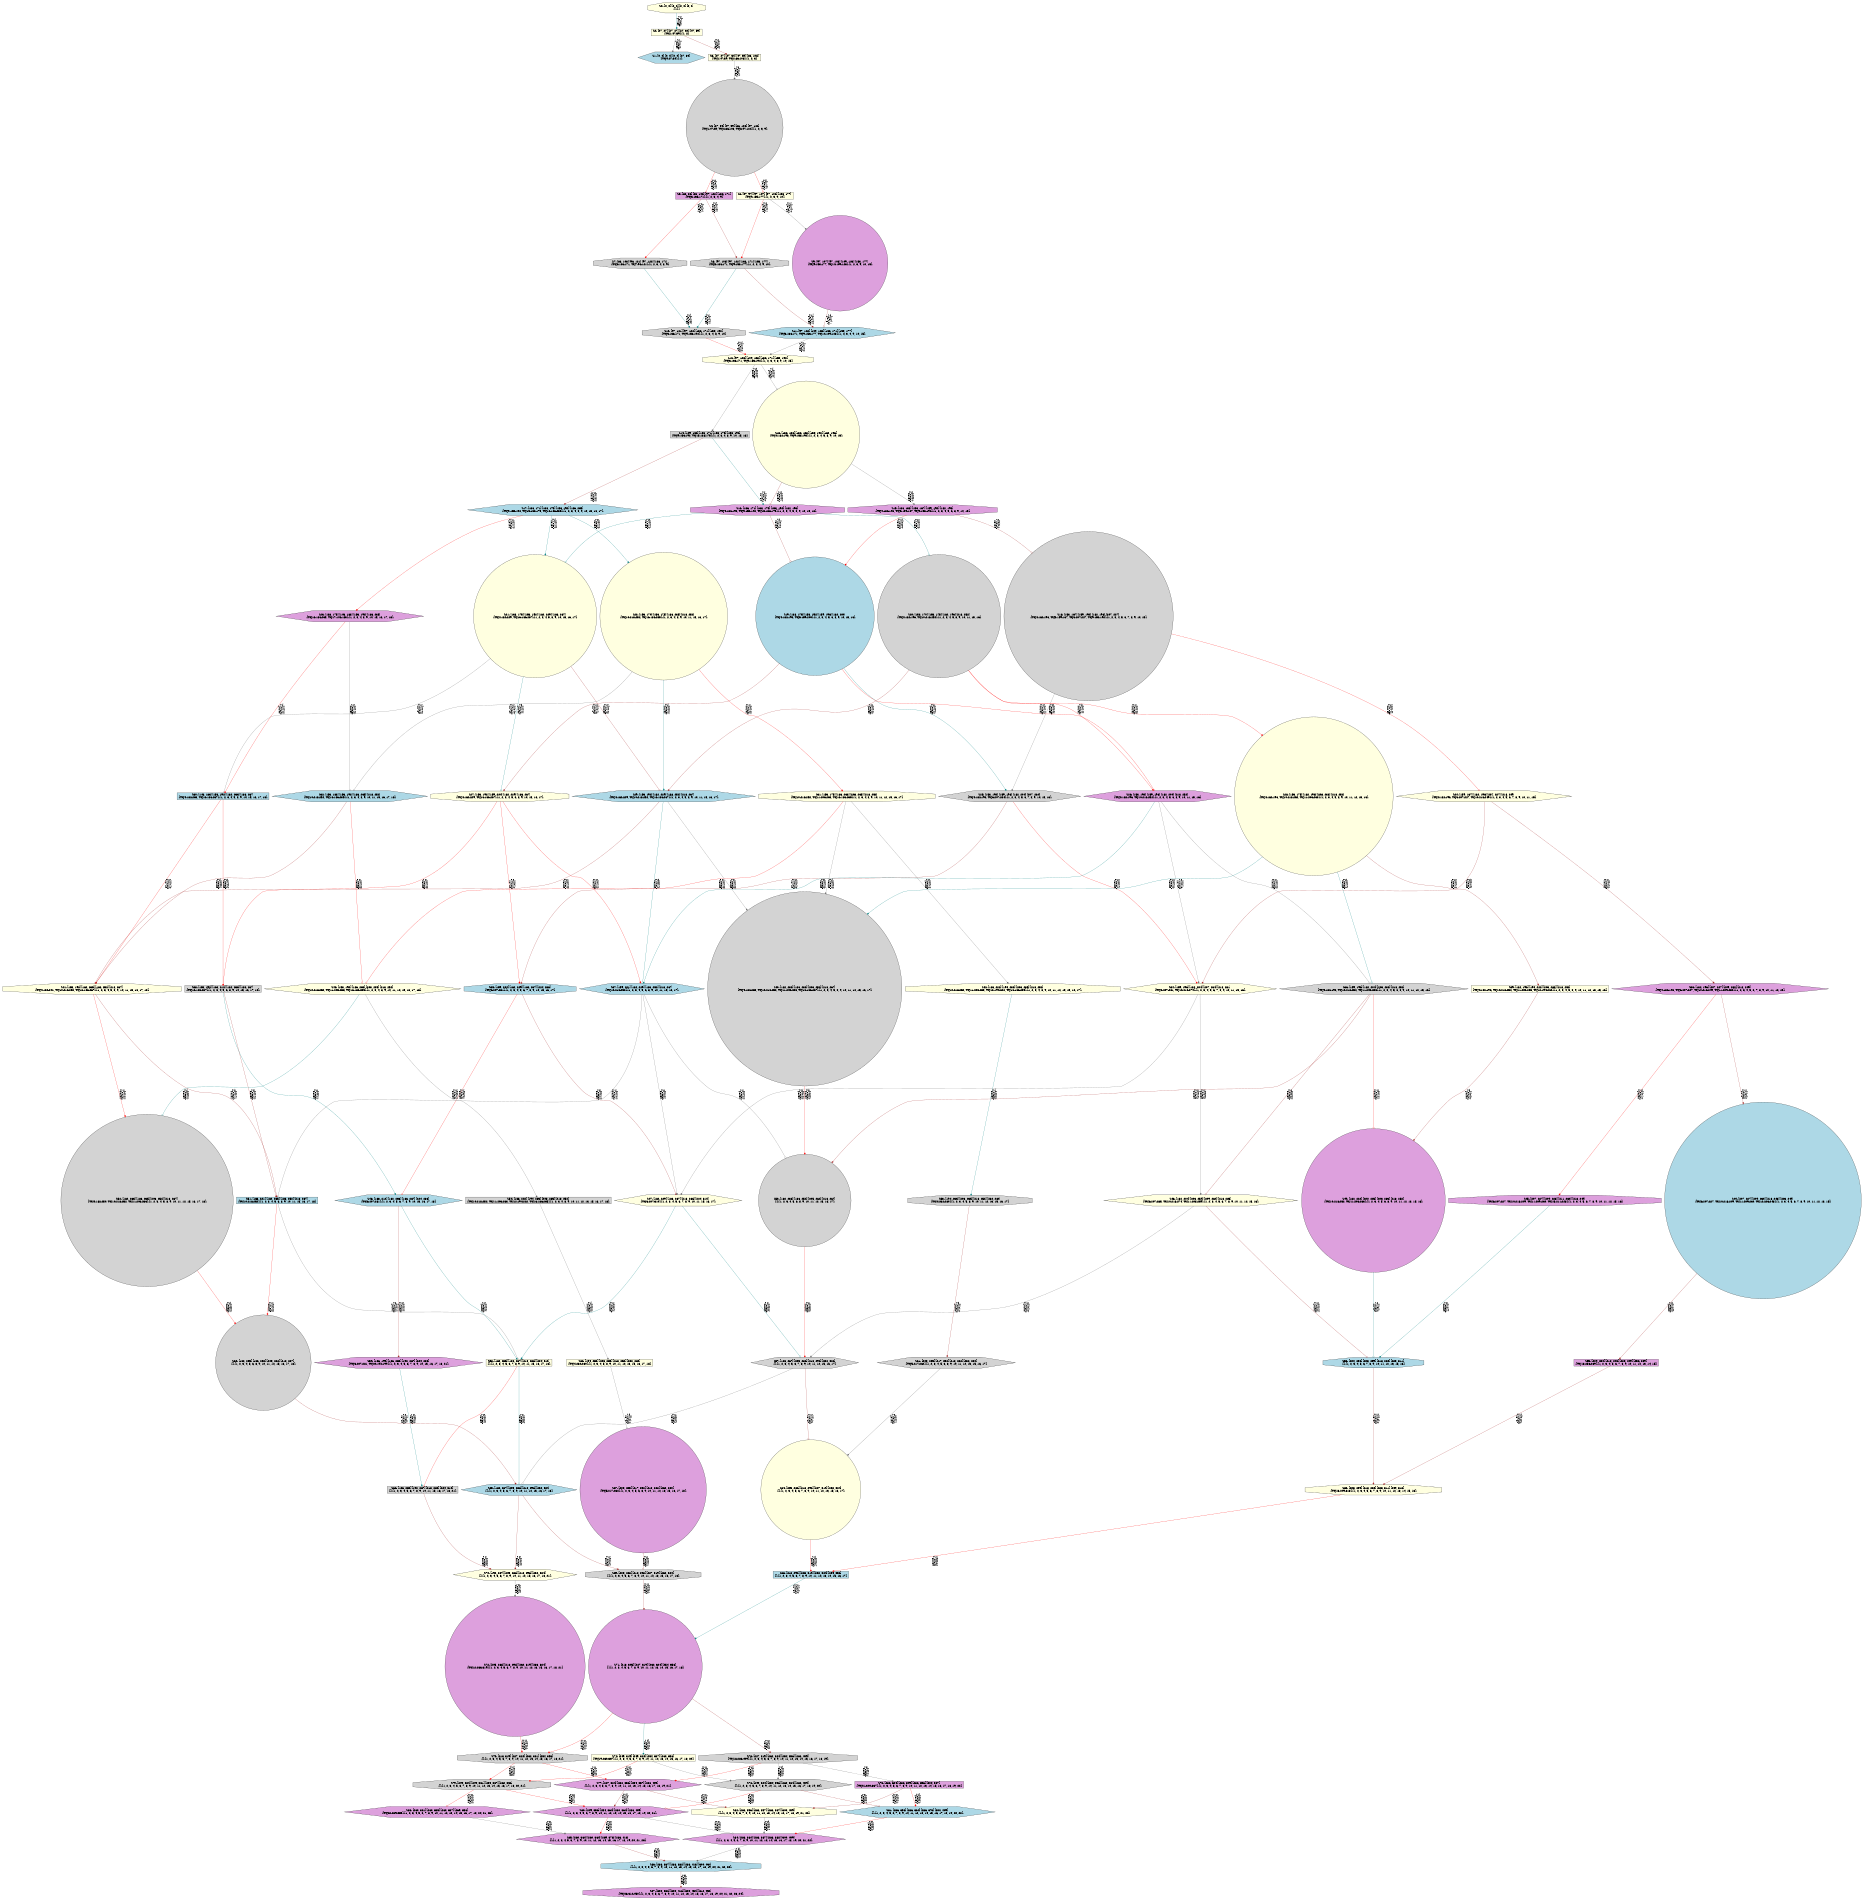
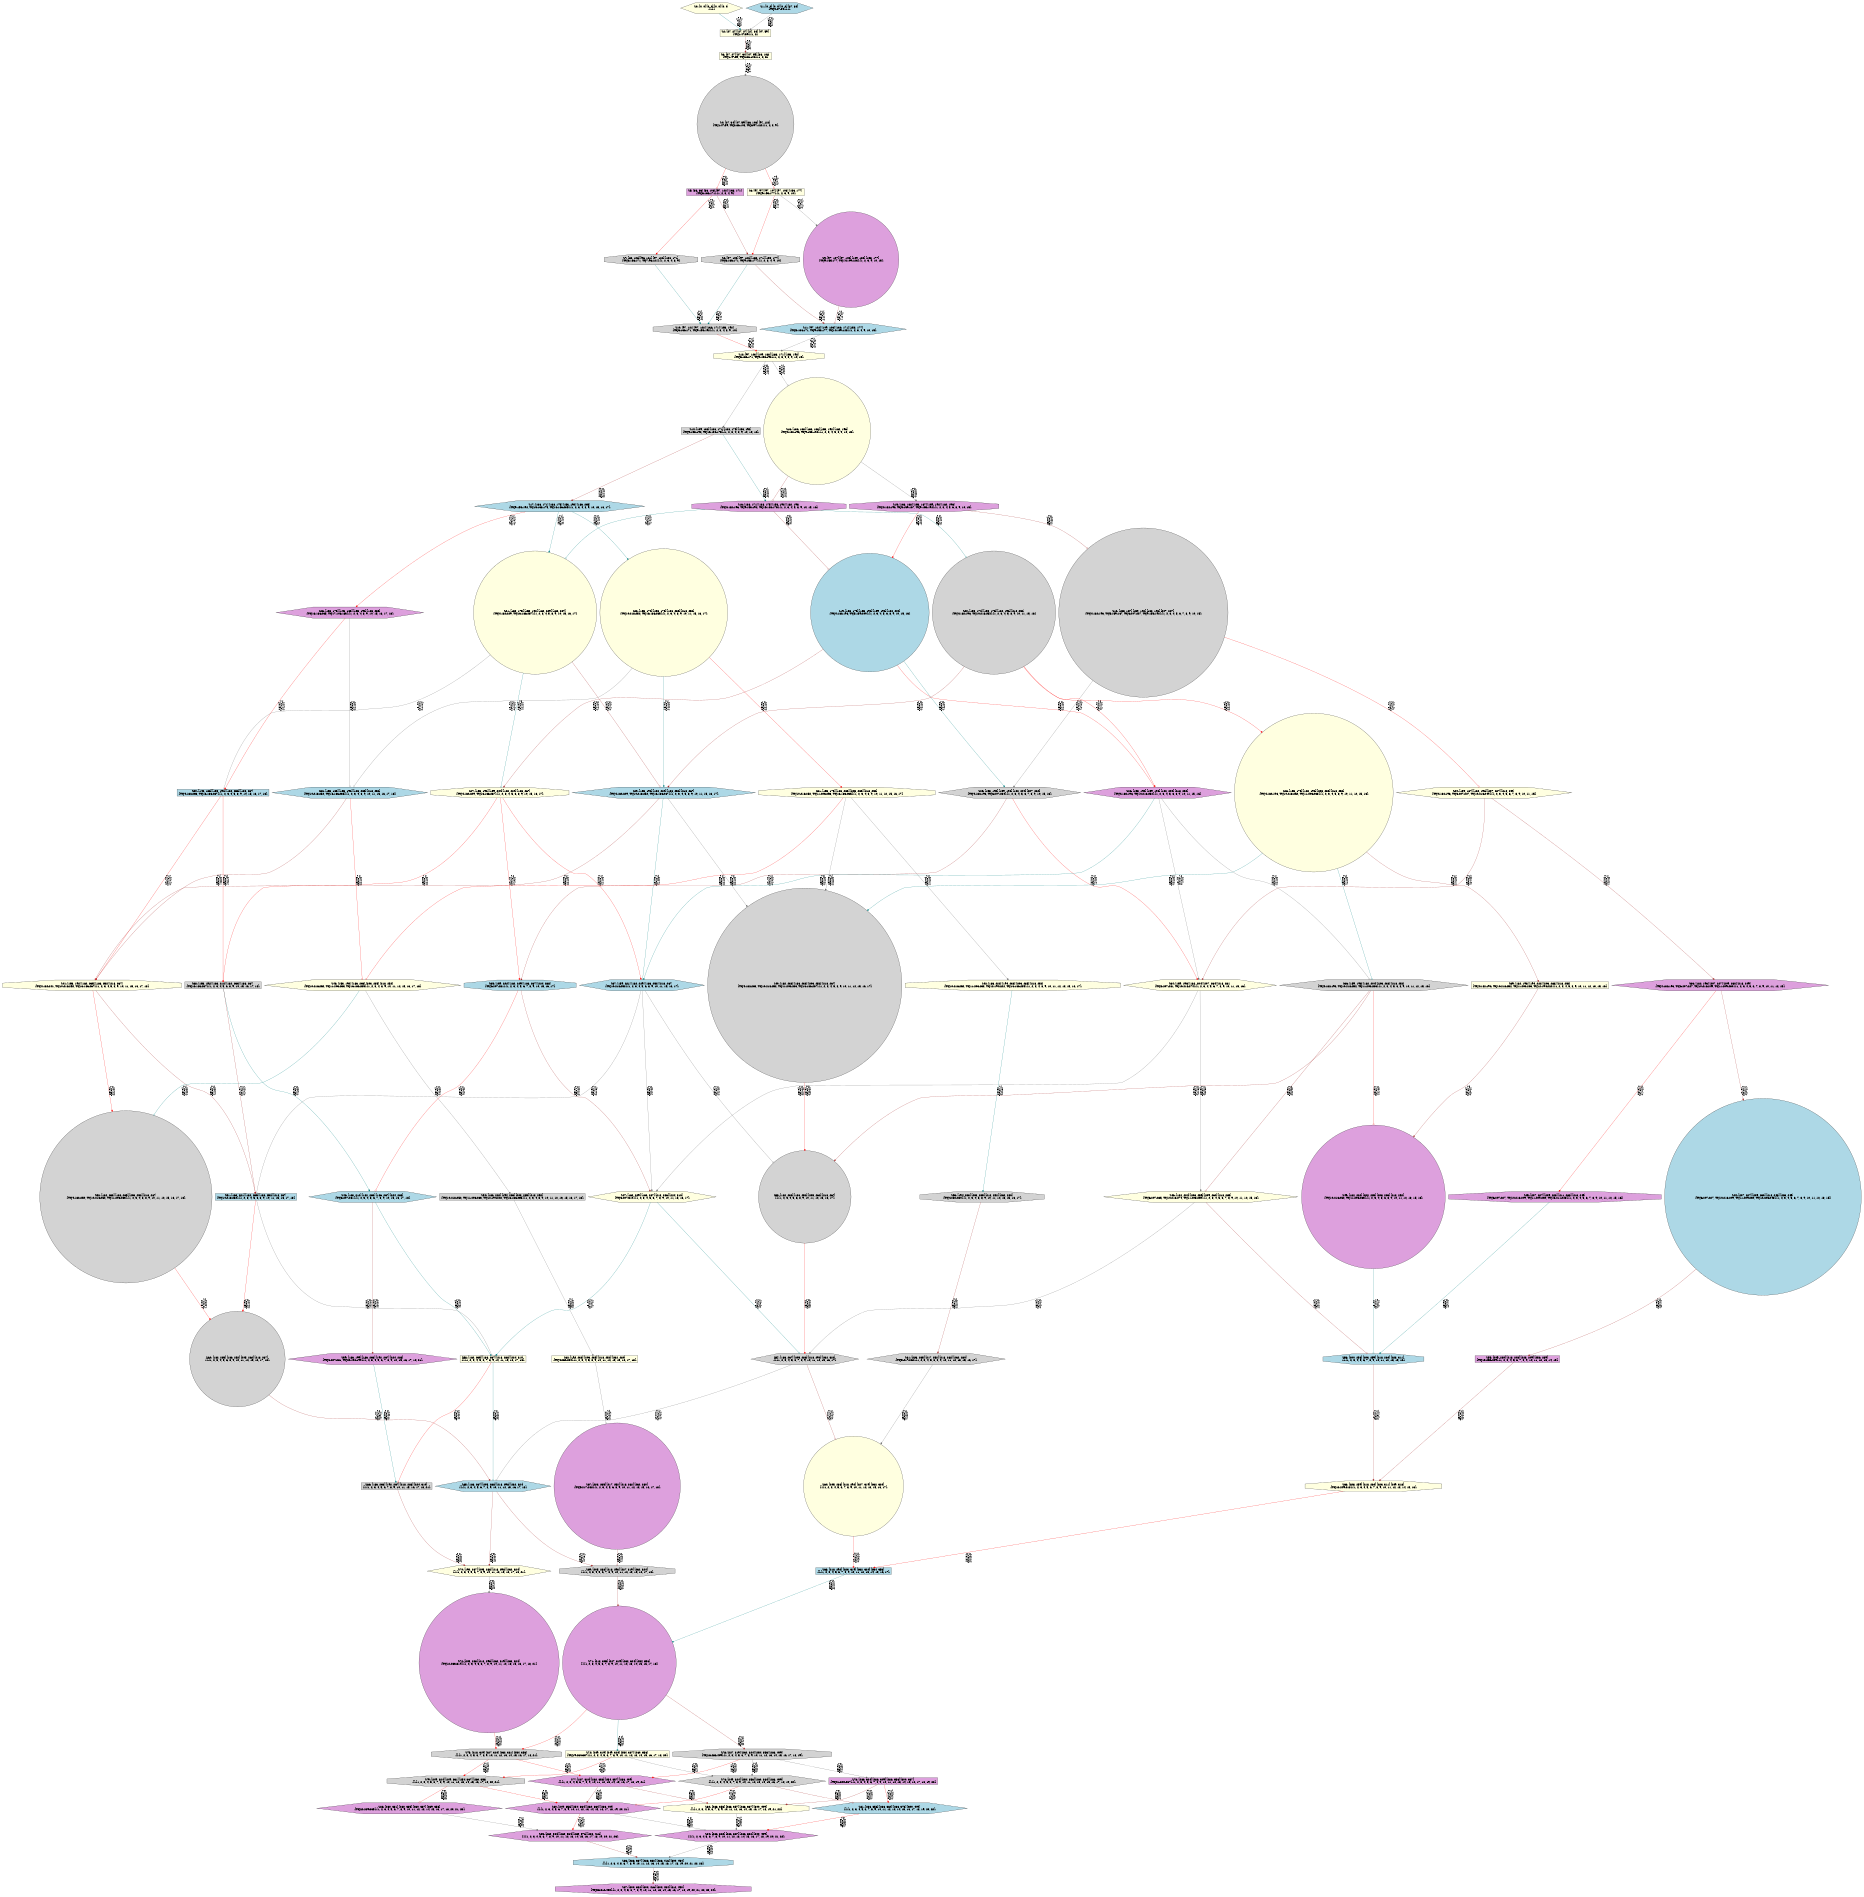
(677, 8) -> (712, 8)
(674, 43) -> (762, 21)
